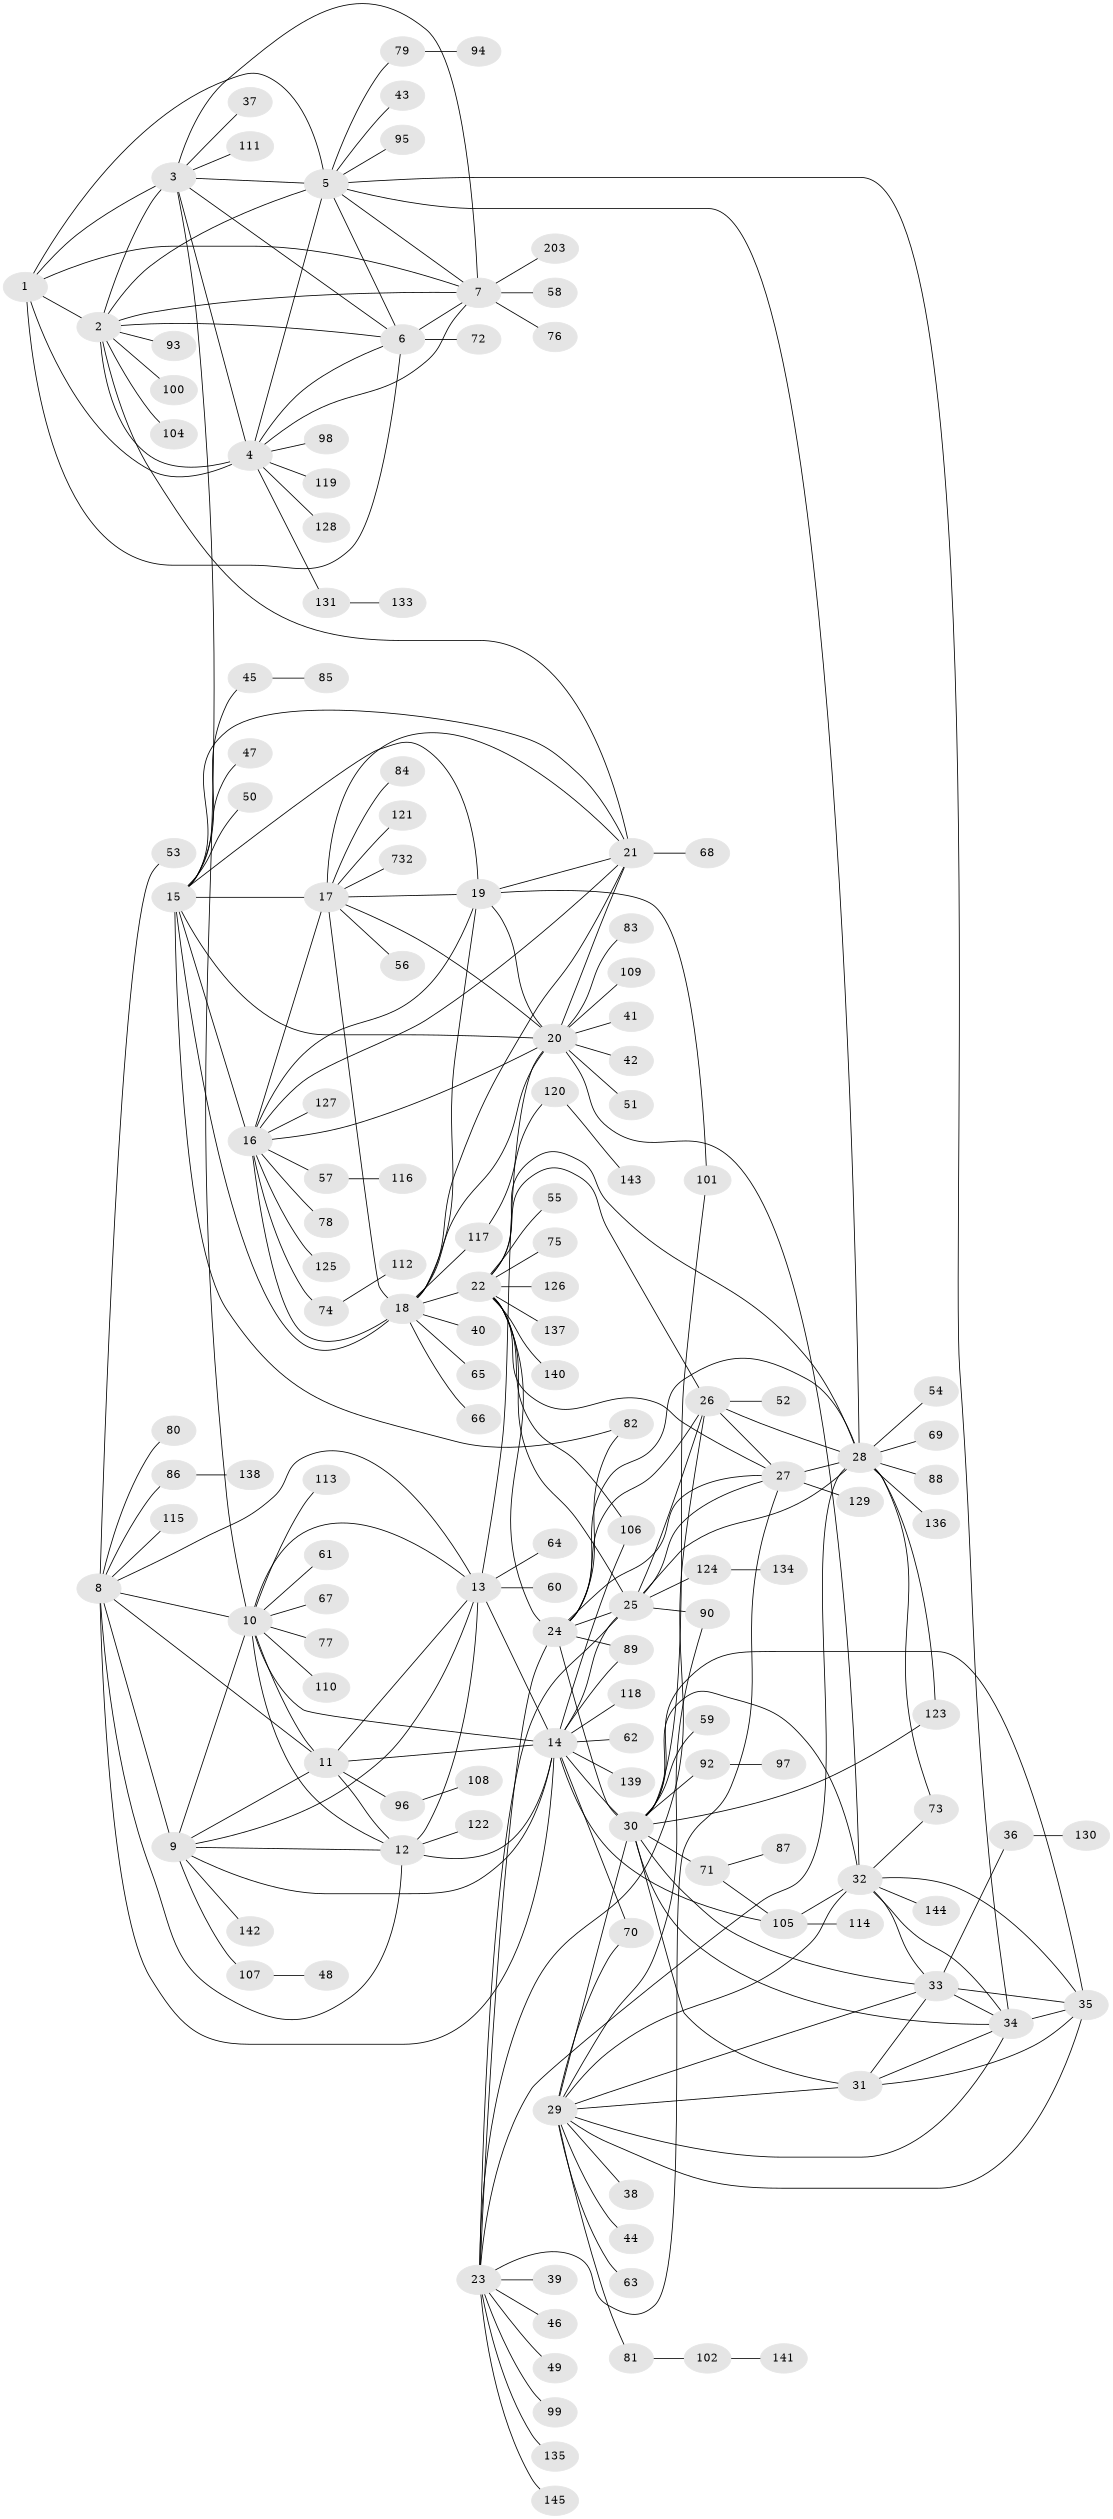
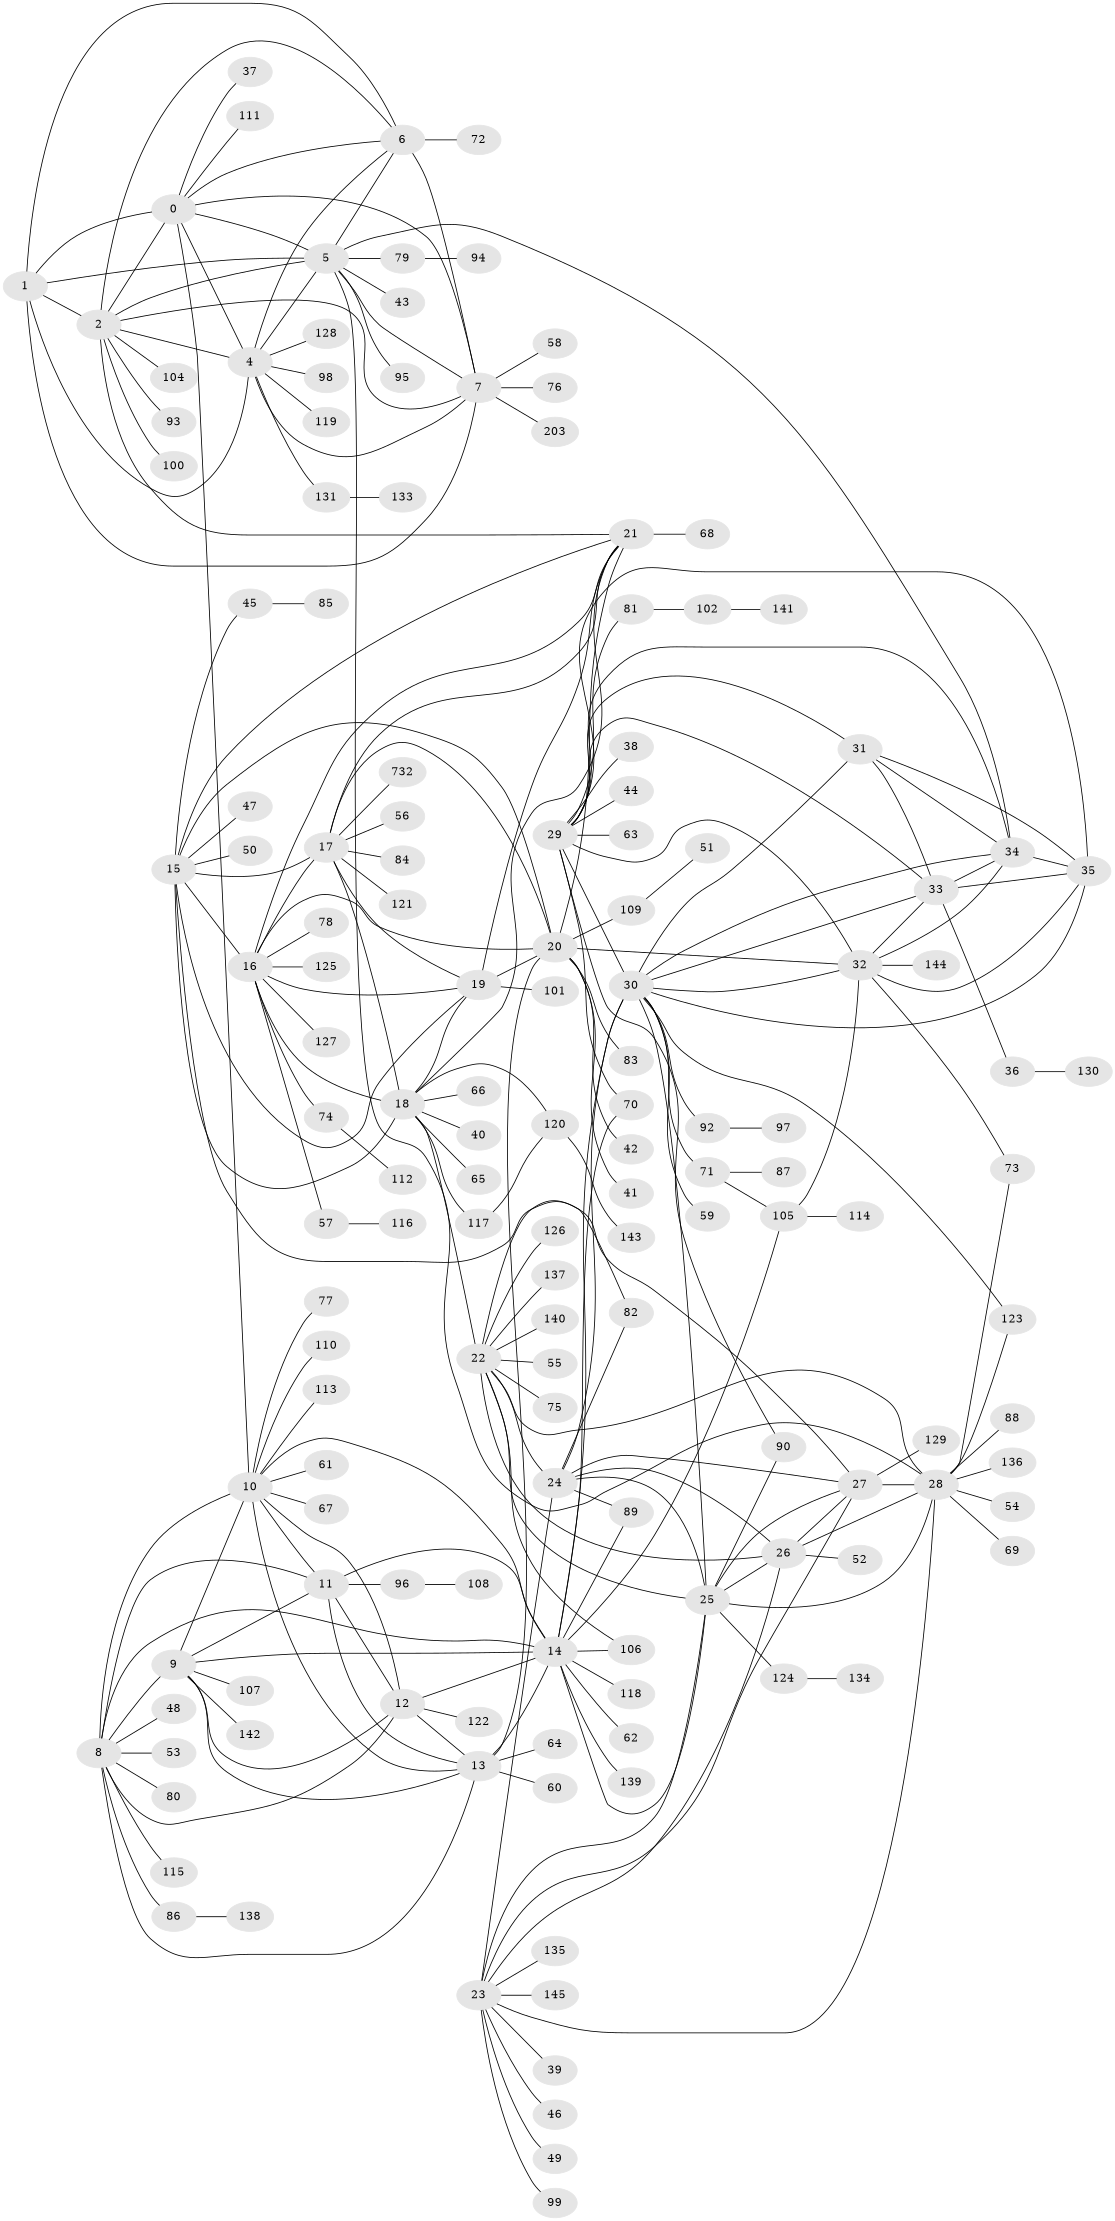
(174, 177) -> (174, 209)
(593, 1072) -> (670, 879)
(485, 1177) -> (487, 1064)
(665, 1421) -> none
(682, 1508) -> (686, 1290)
(289, 1976) -> (137, 1731)
